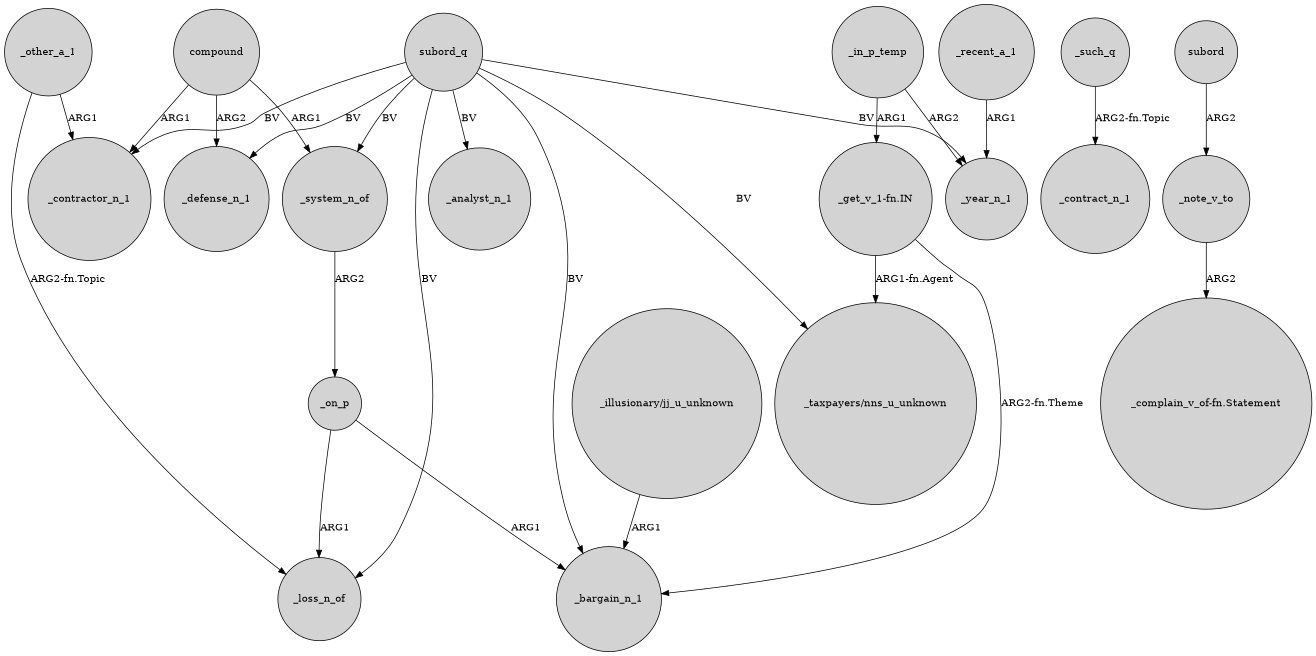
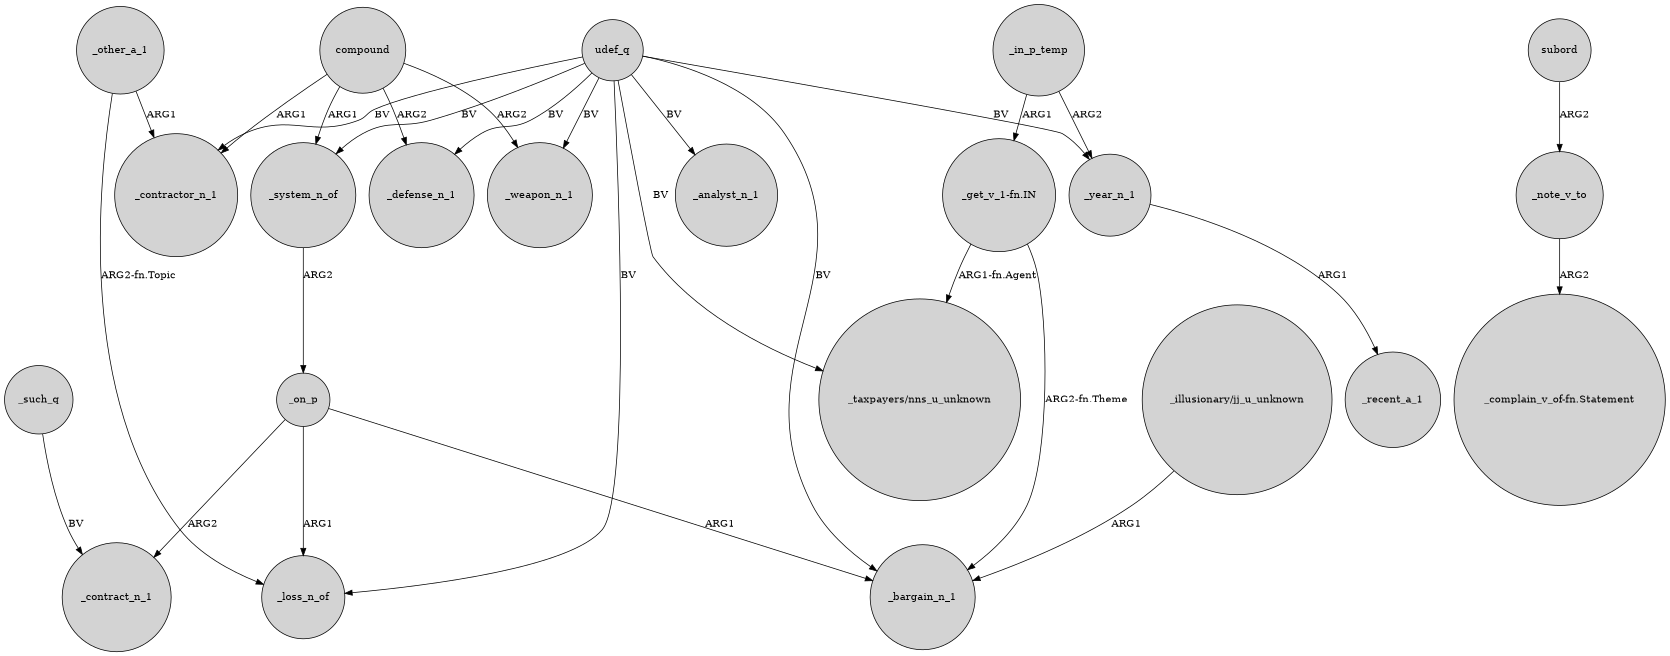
(444, 52) -> (613, 50)
(1133, 119) -> (76, 524)
(987, 125) -> (1279, 253)
none -> (540, 195)
none -> (222, 486)
